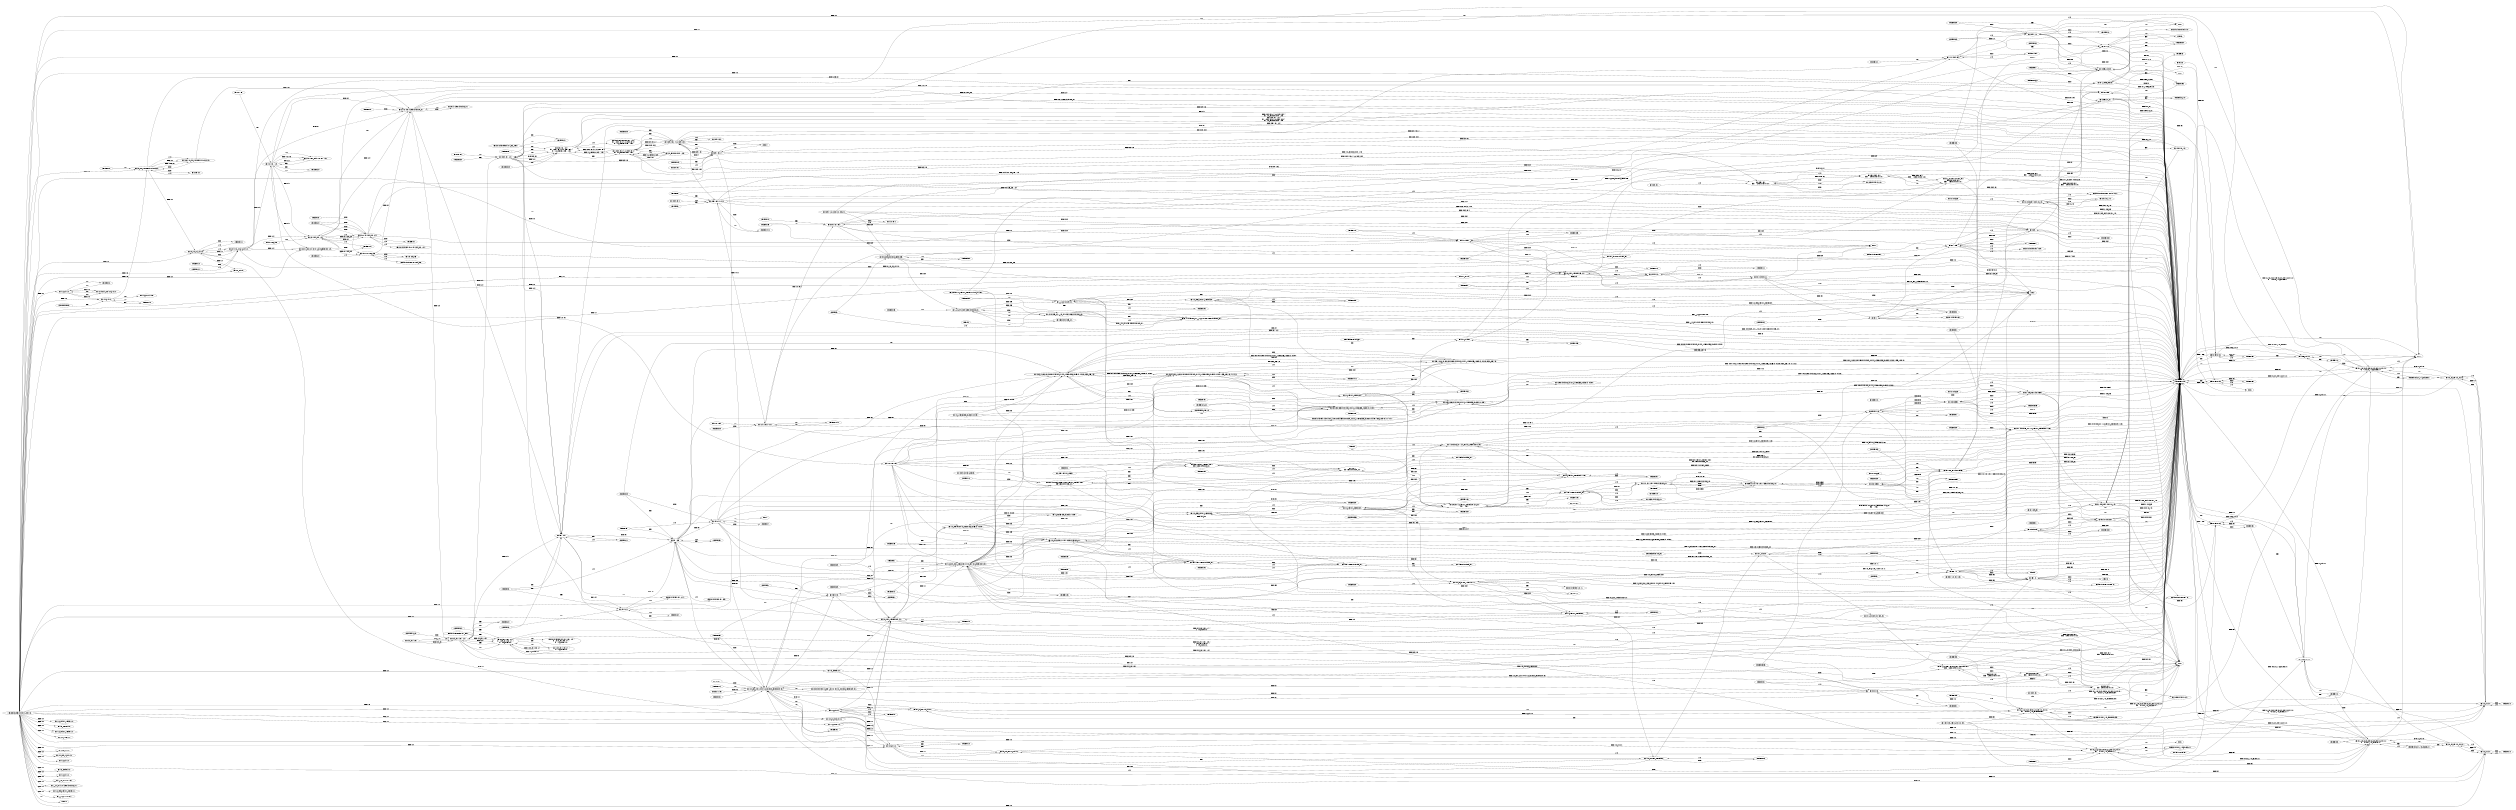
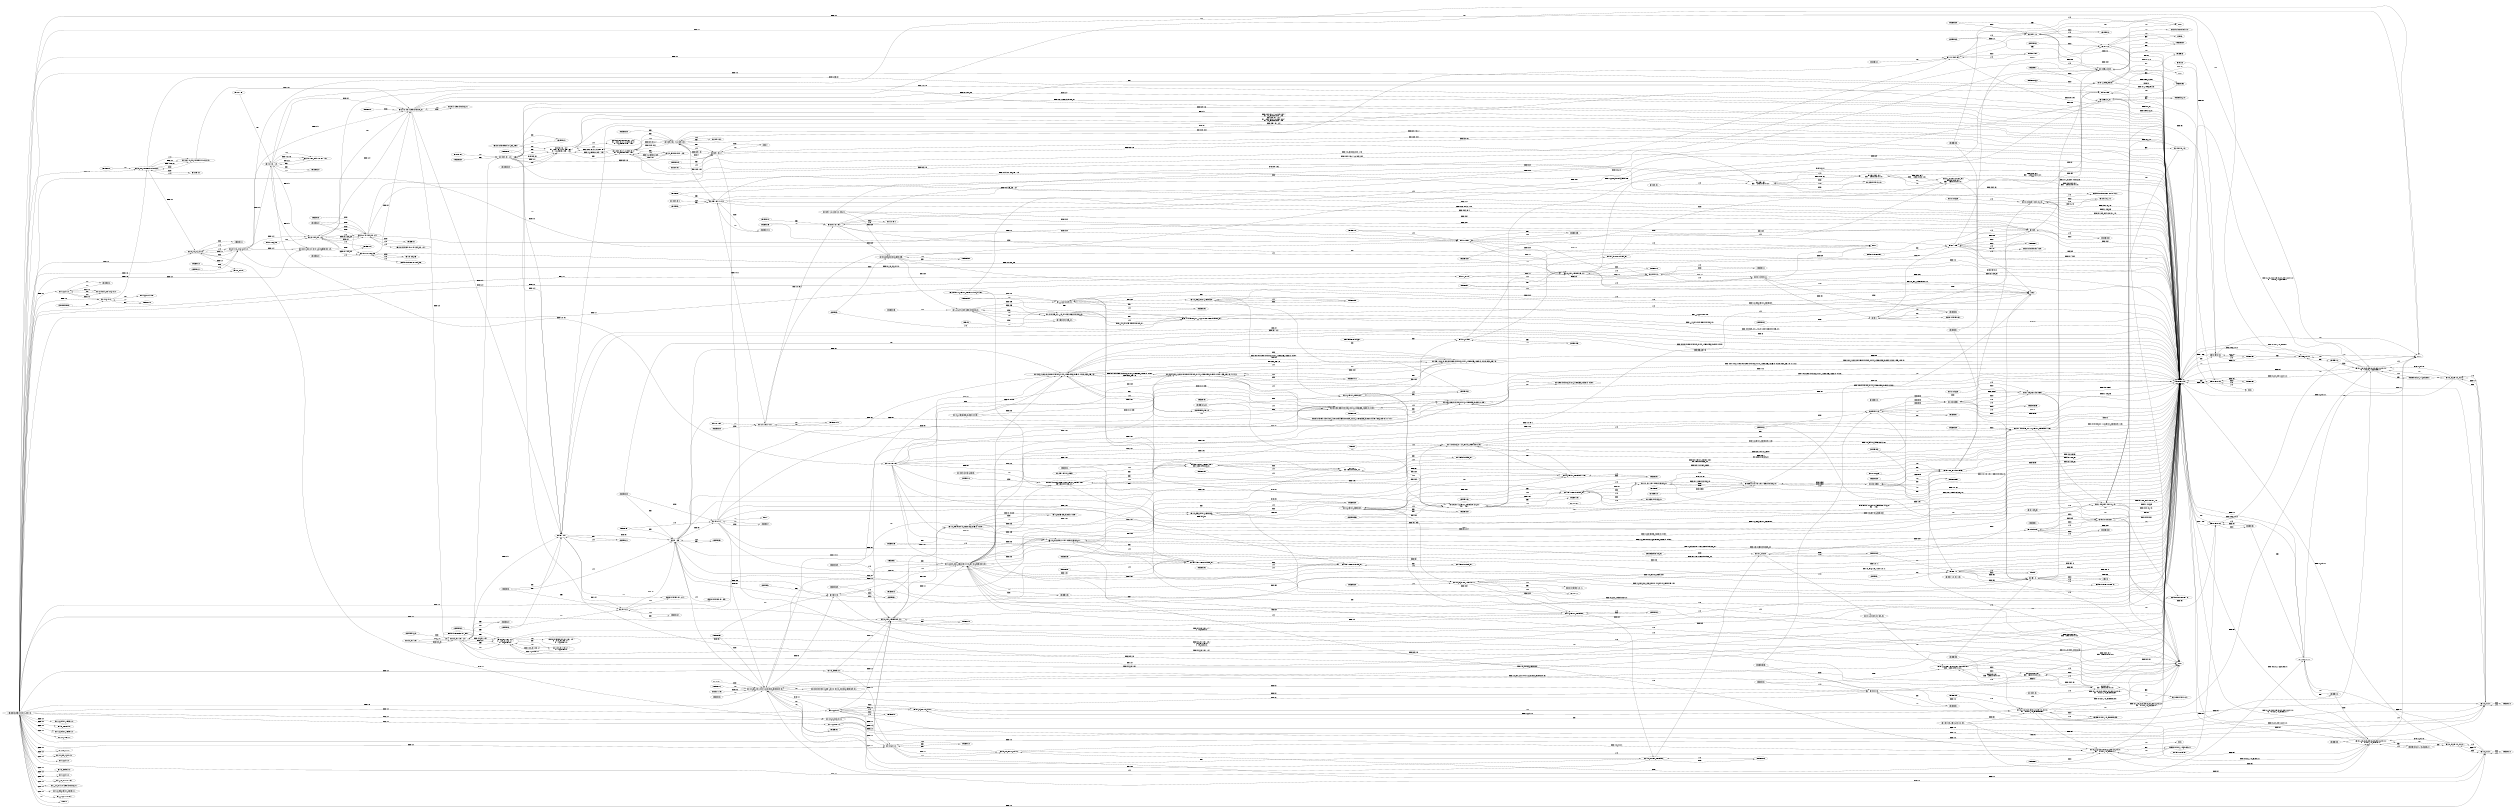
(316, 127) -> (316, 127)
(1992, 249) -> (1992, 249)
(834, 555) -> (834, 555)
